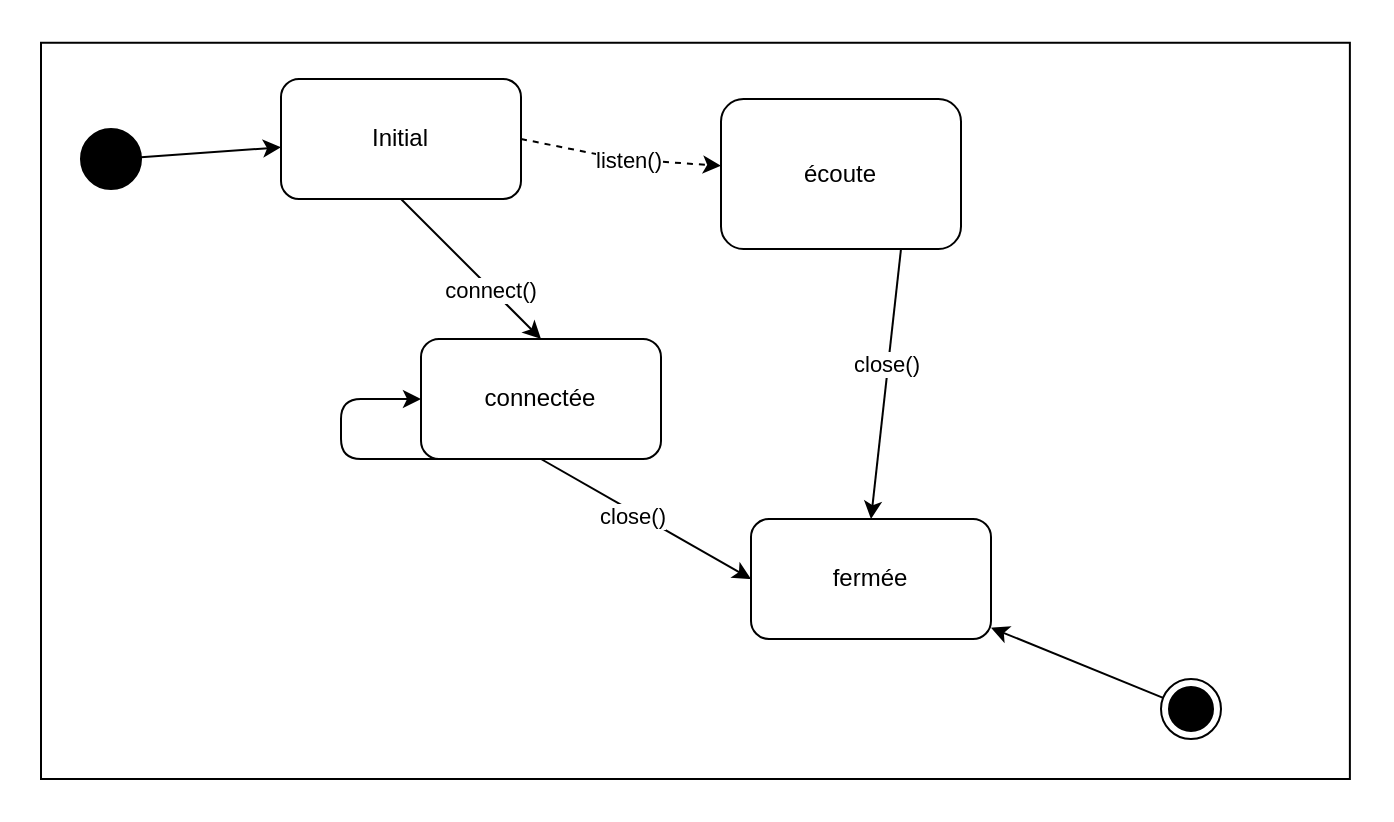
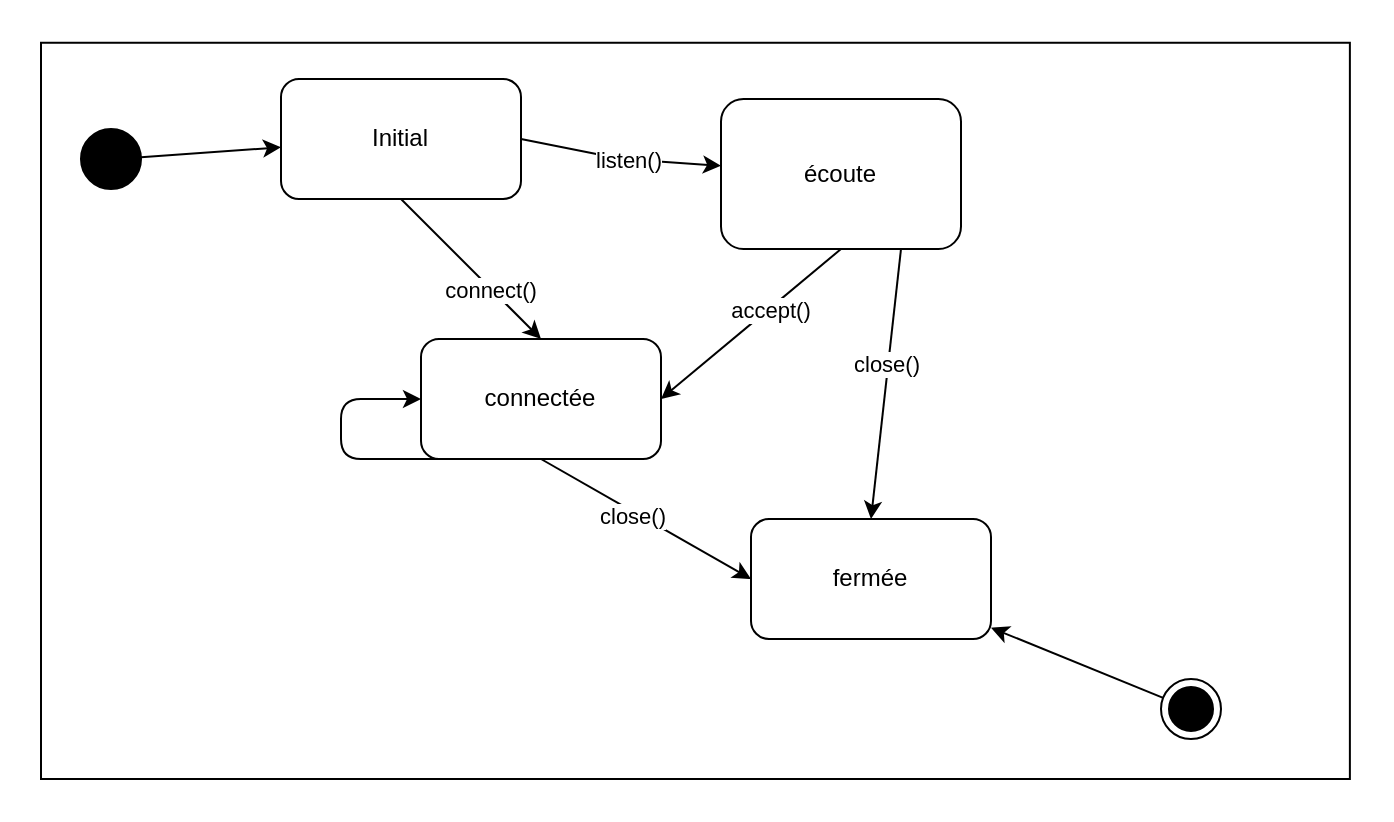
(560, 147) -> (560, 147)
none -> (723, 347)
